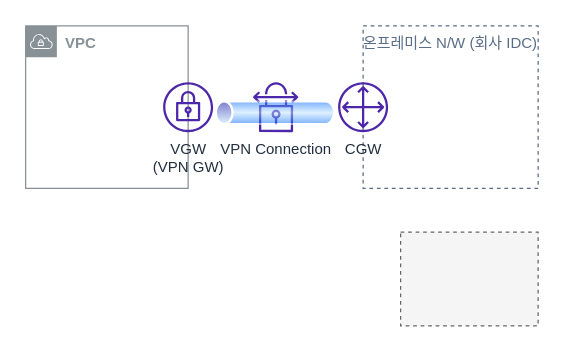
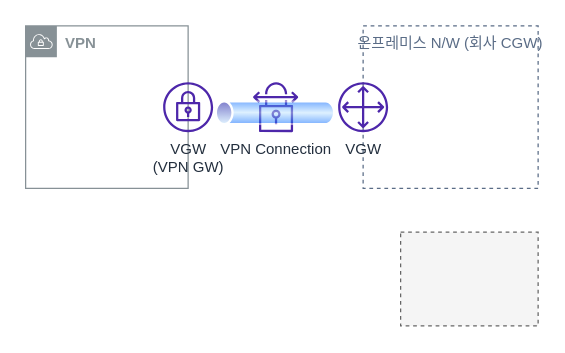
(78, 43) -> (78, 43)
(450, 43) -> (450, 43)
(364, 150) -> (364, 150)
